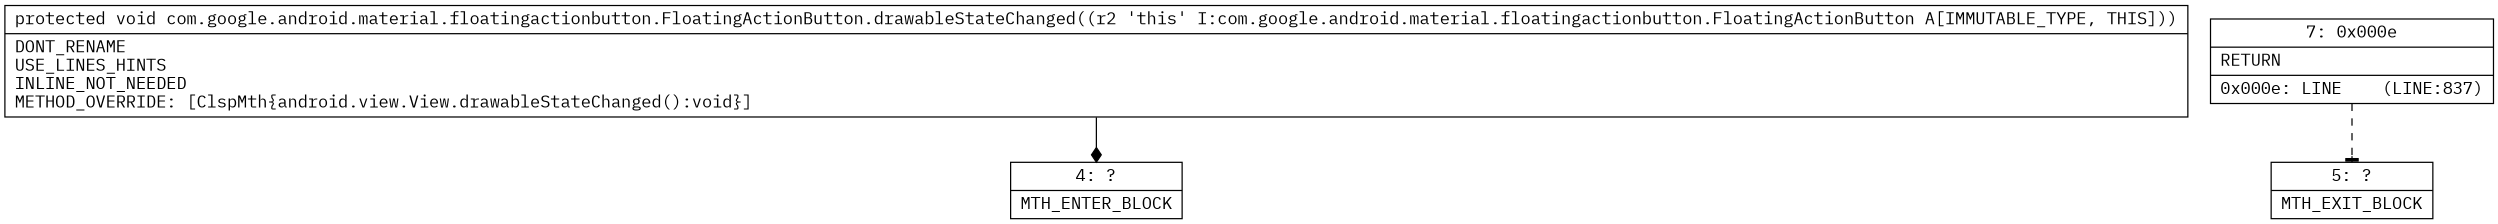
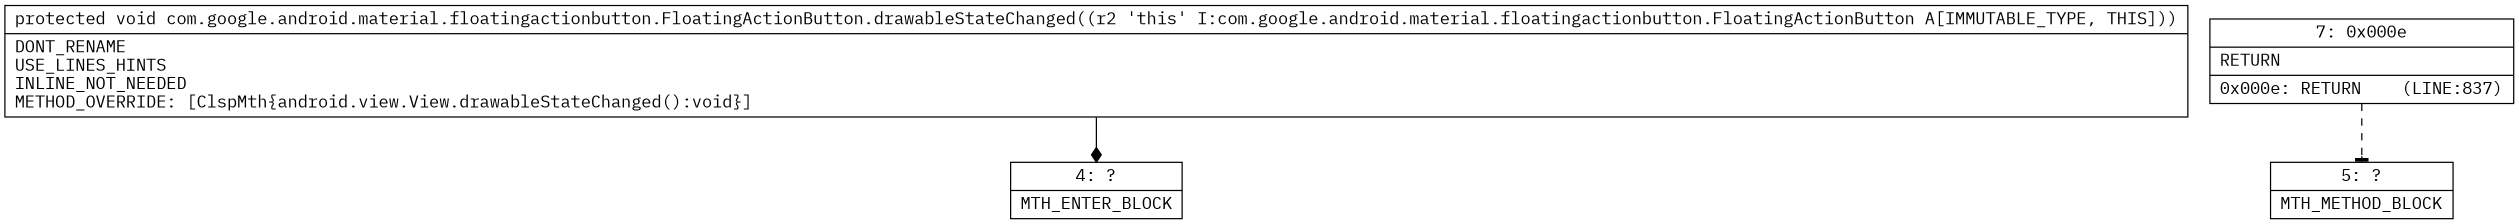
(2352, 89) -> (2362, 89)
(2352, 204) -> (2362, 204)
